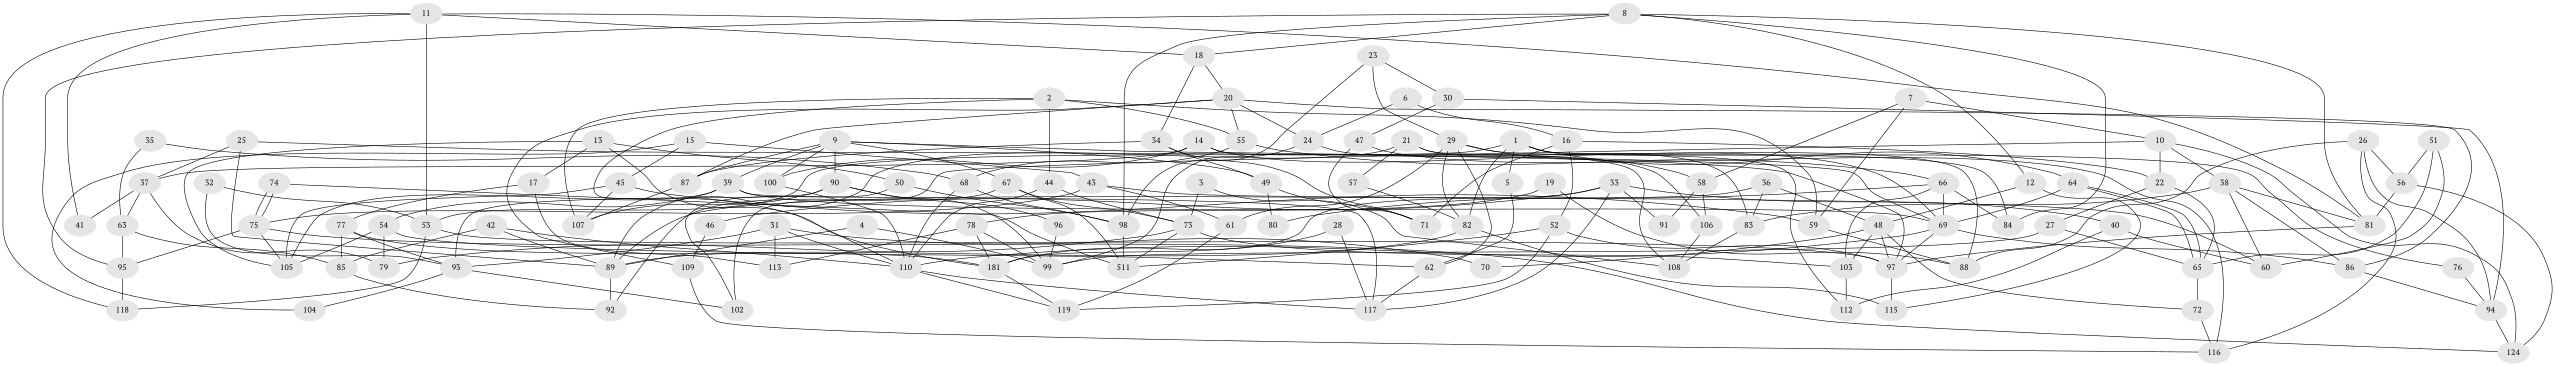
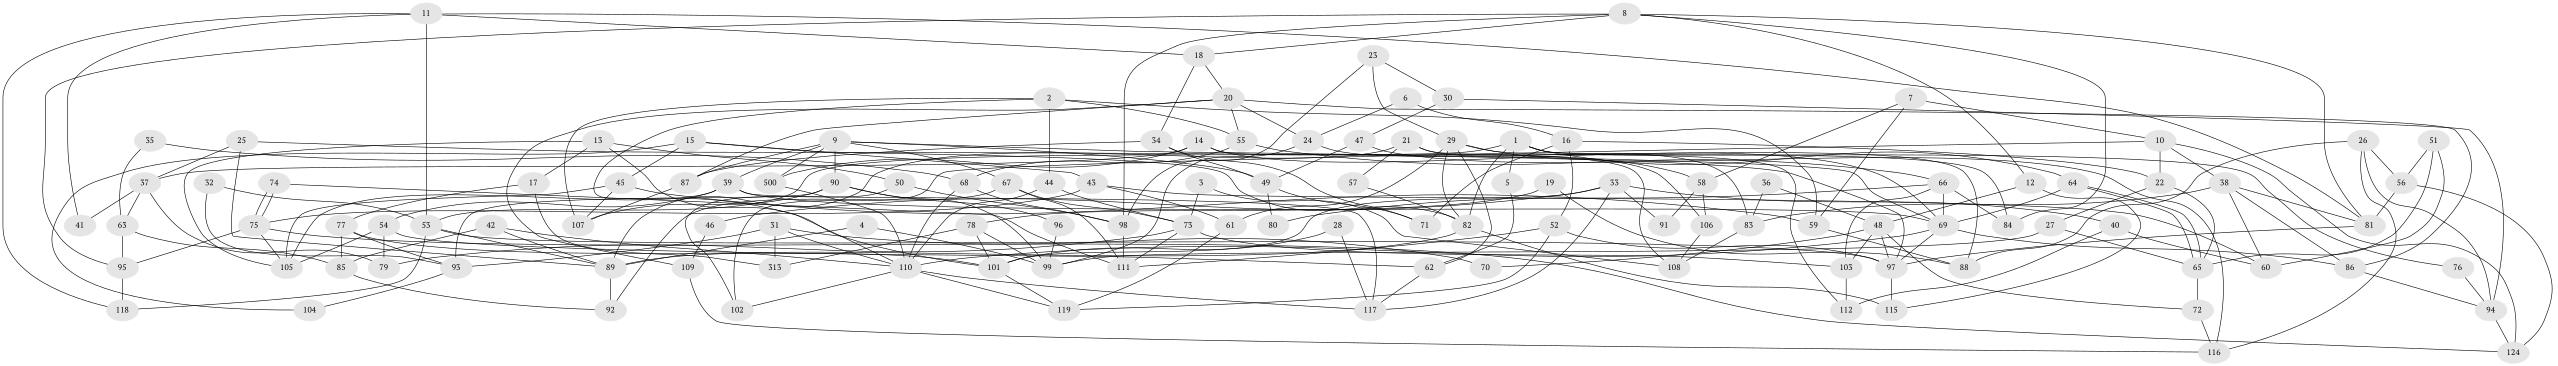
(770, 183) -> (770, 183)
none -> (1234, 184)
(1330, 190) -> (1306, 165)
(1179, 197) -> (518, 247)
(775, 268) -> (775, 268)
(994, 268) -> (994, 268)
(1124, 268) -> (1124, 268)
(597, 289) -> (822, 289)
